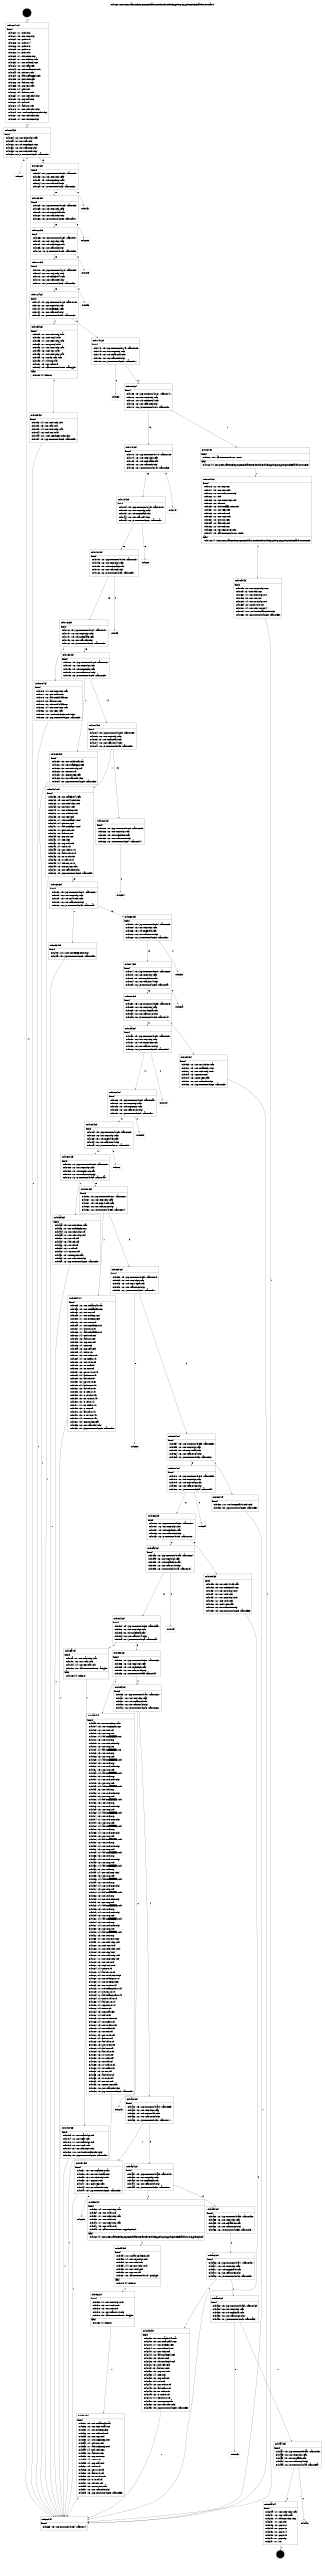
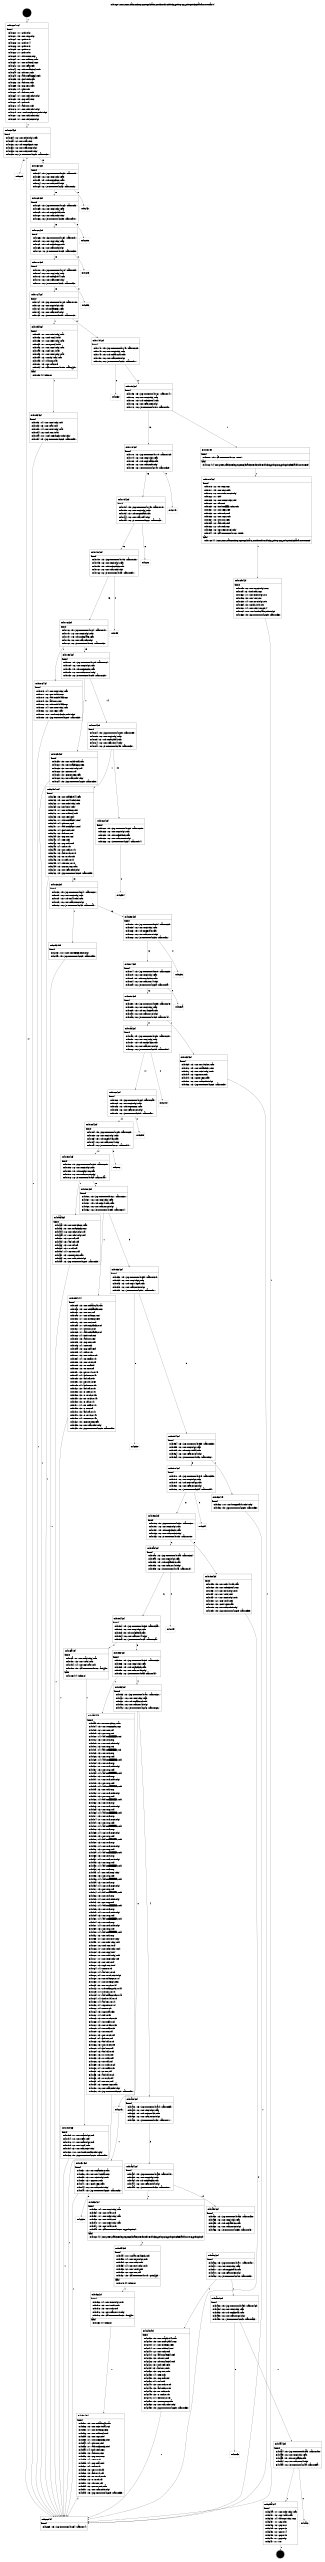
(132, 2142) -> (117, 2137)
(230, 2242) -> none
